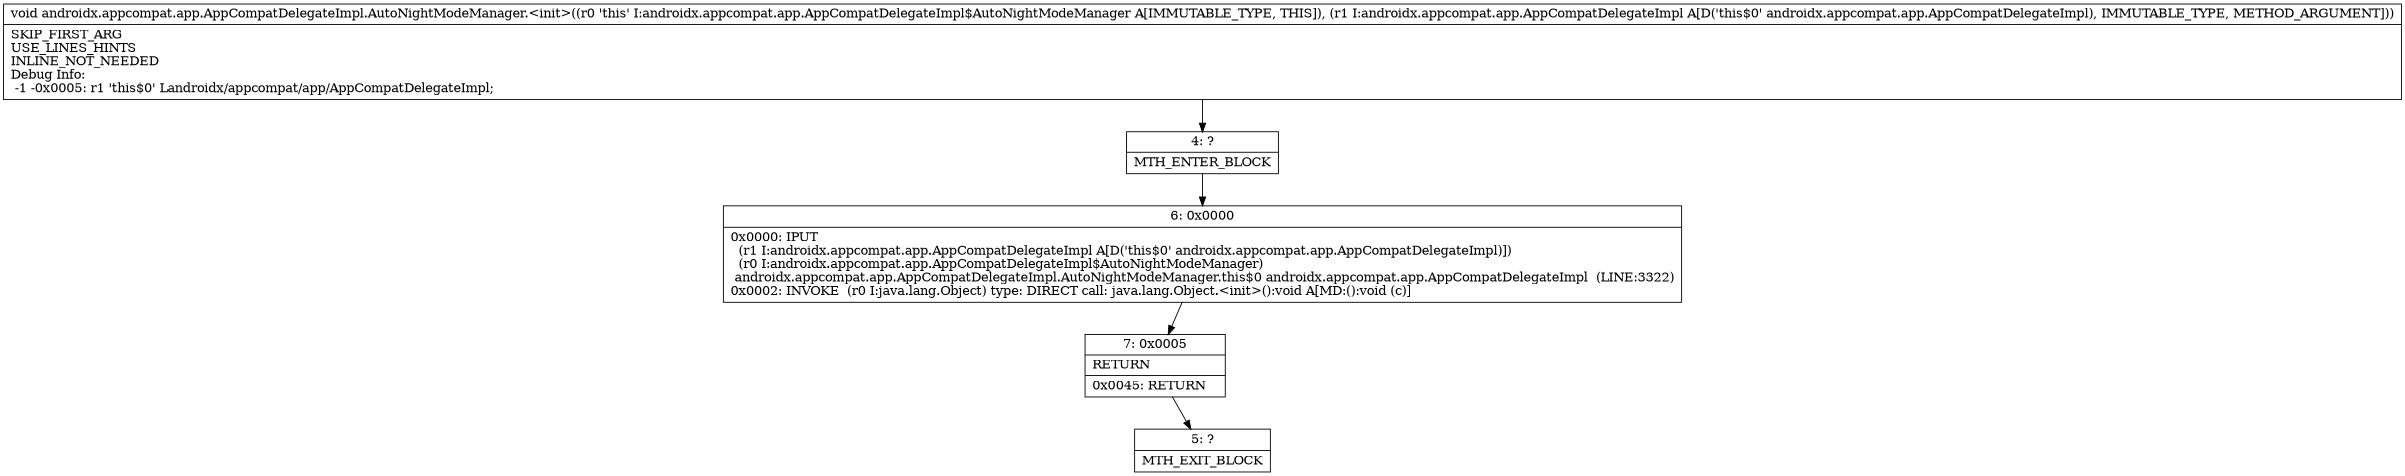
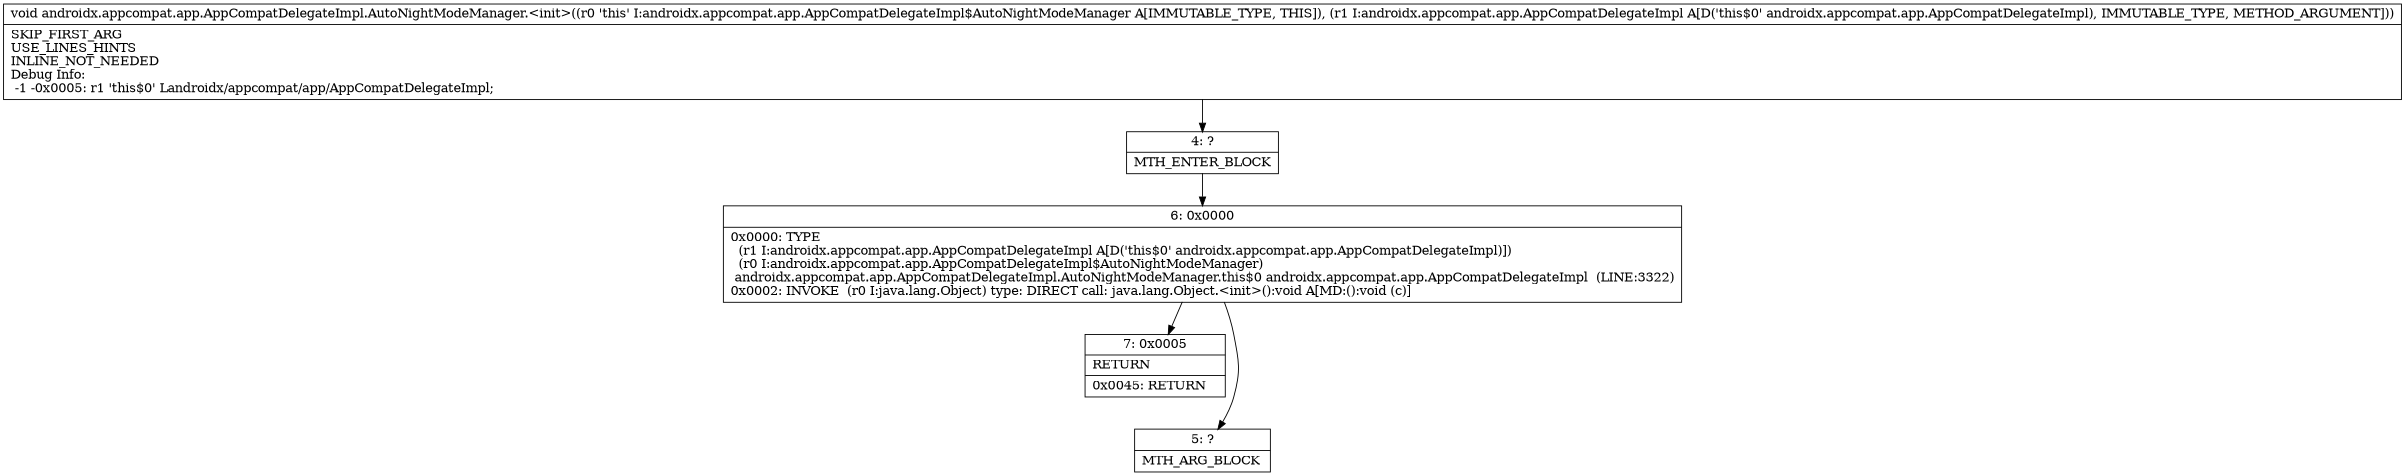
(778, 238) -> (780, 238)
(1179, 409) -> (1238, 363)
(1202, 461) -> (1201, 461)
